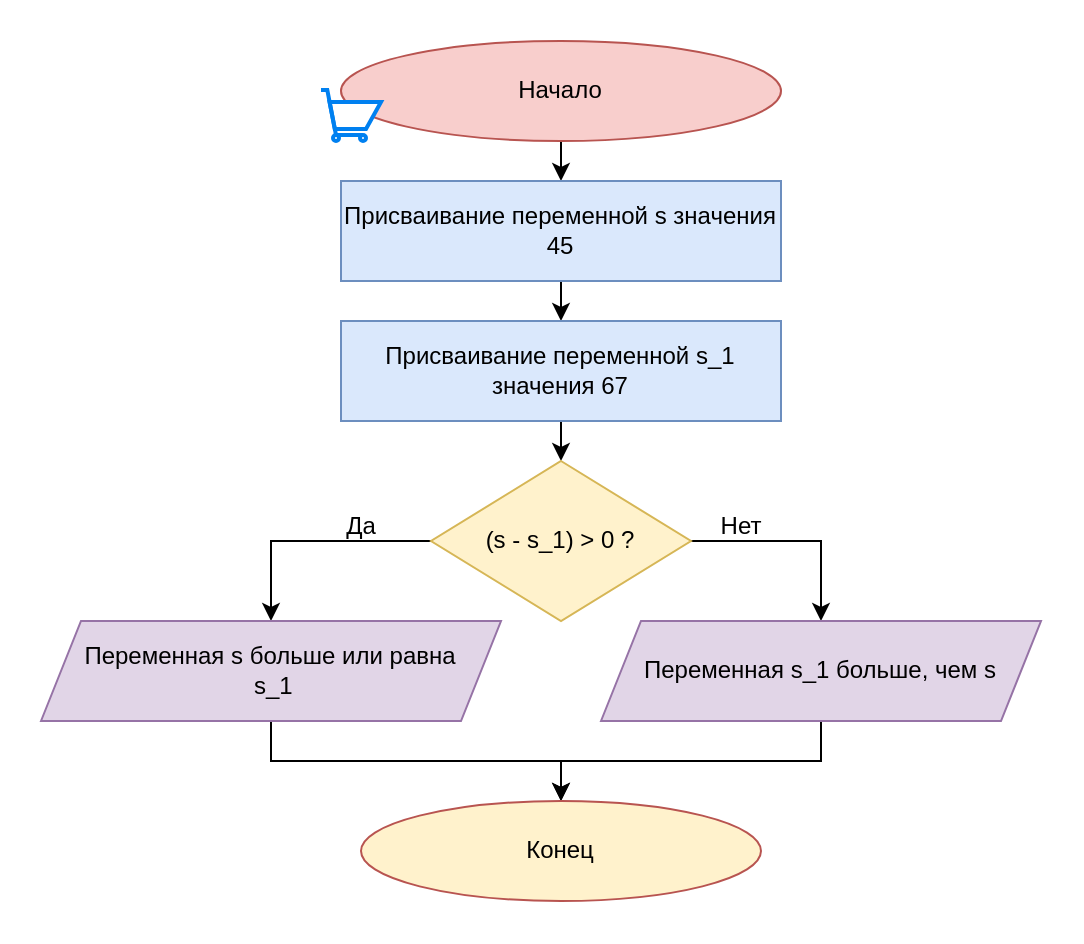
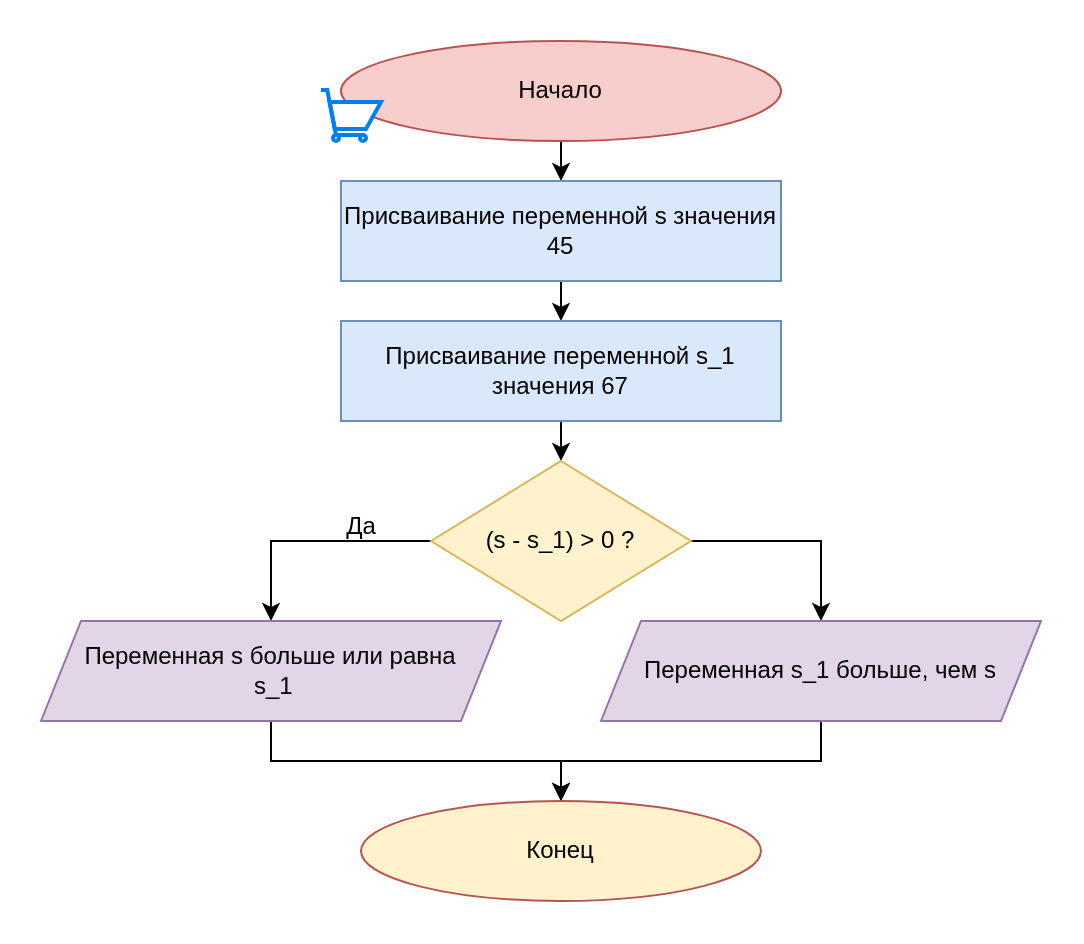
(741, 527) -> none
